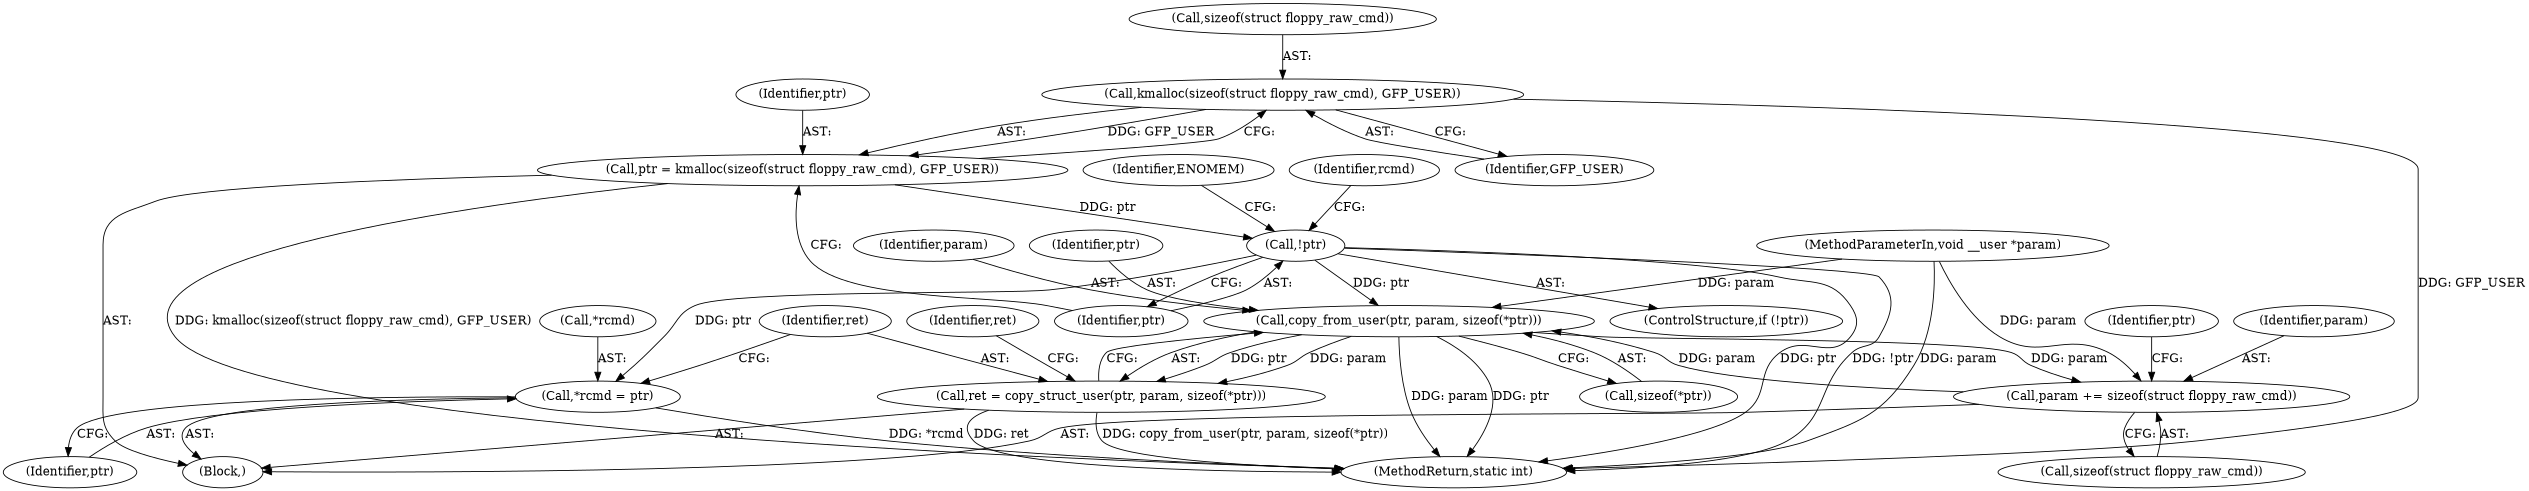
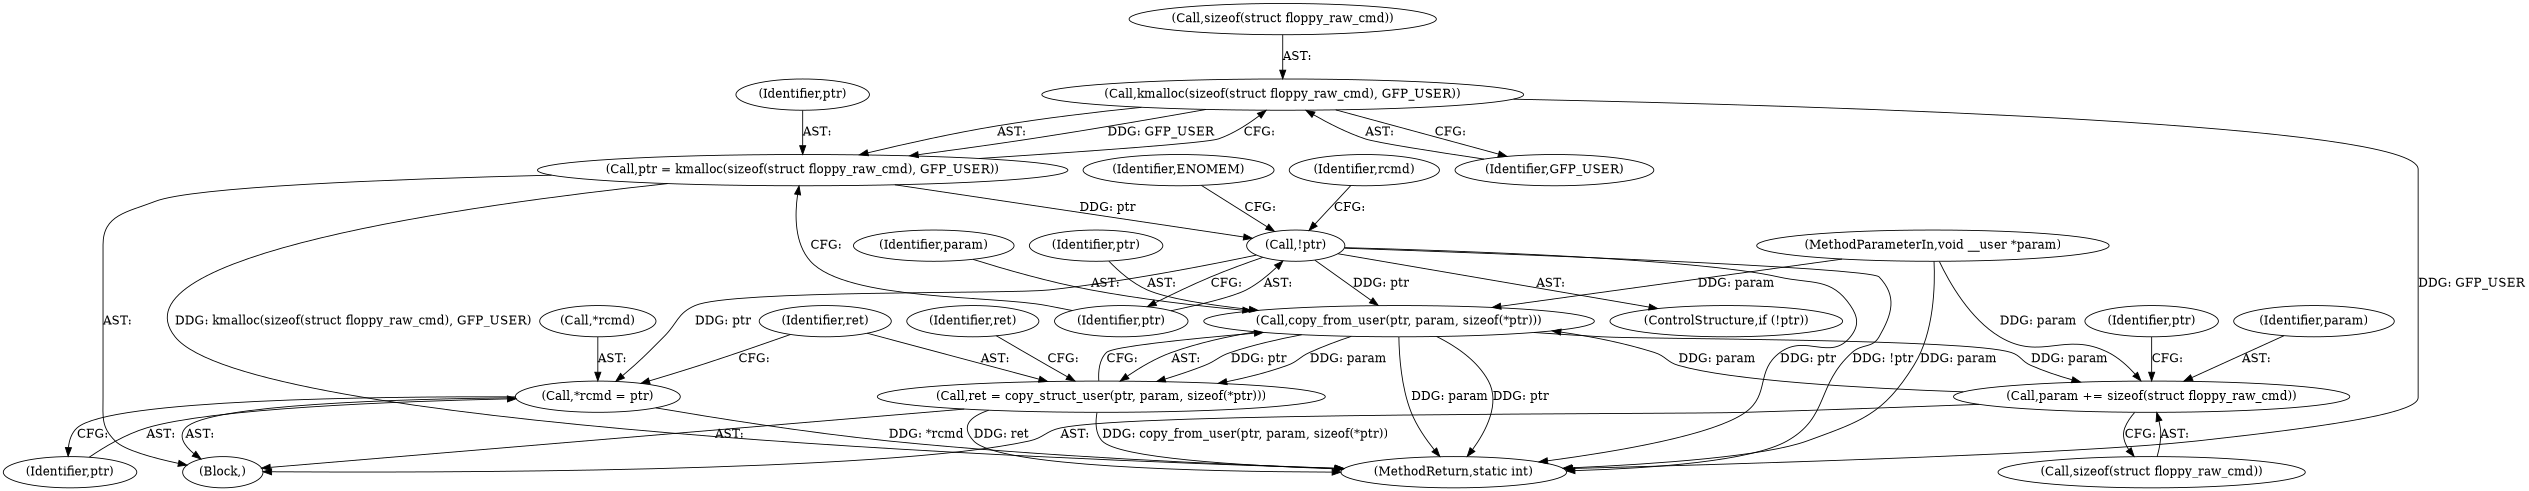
(1659, 397) -> none
